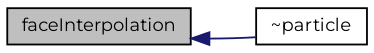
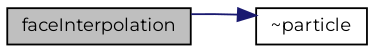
(233, 38) -> (214, 14)
